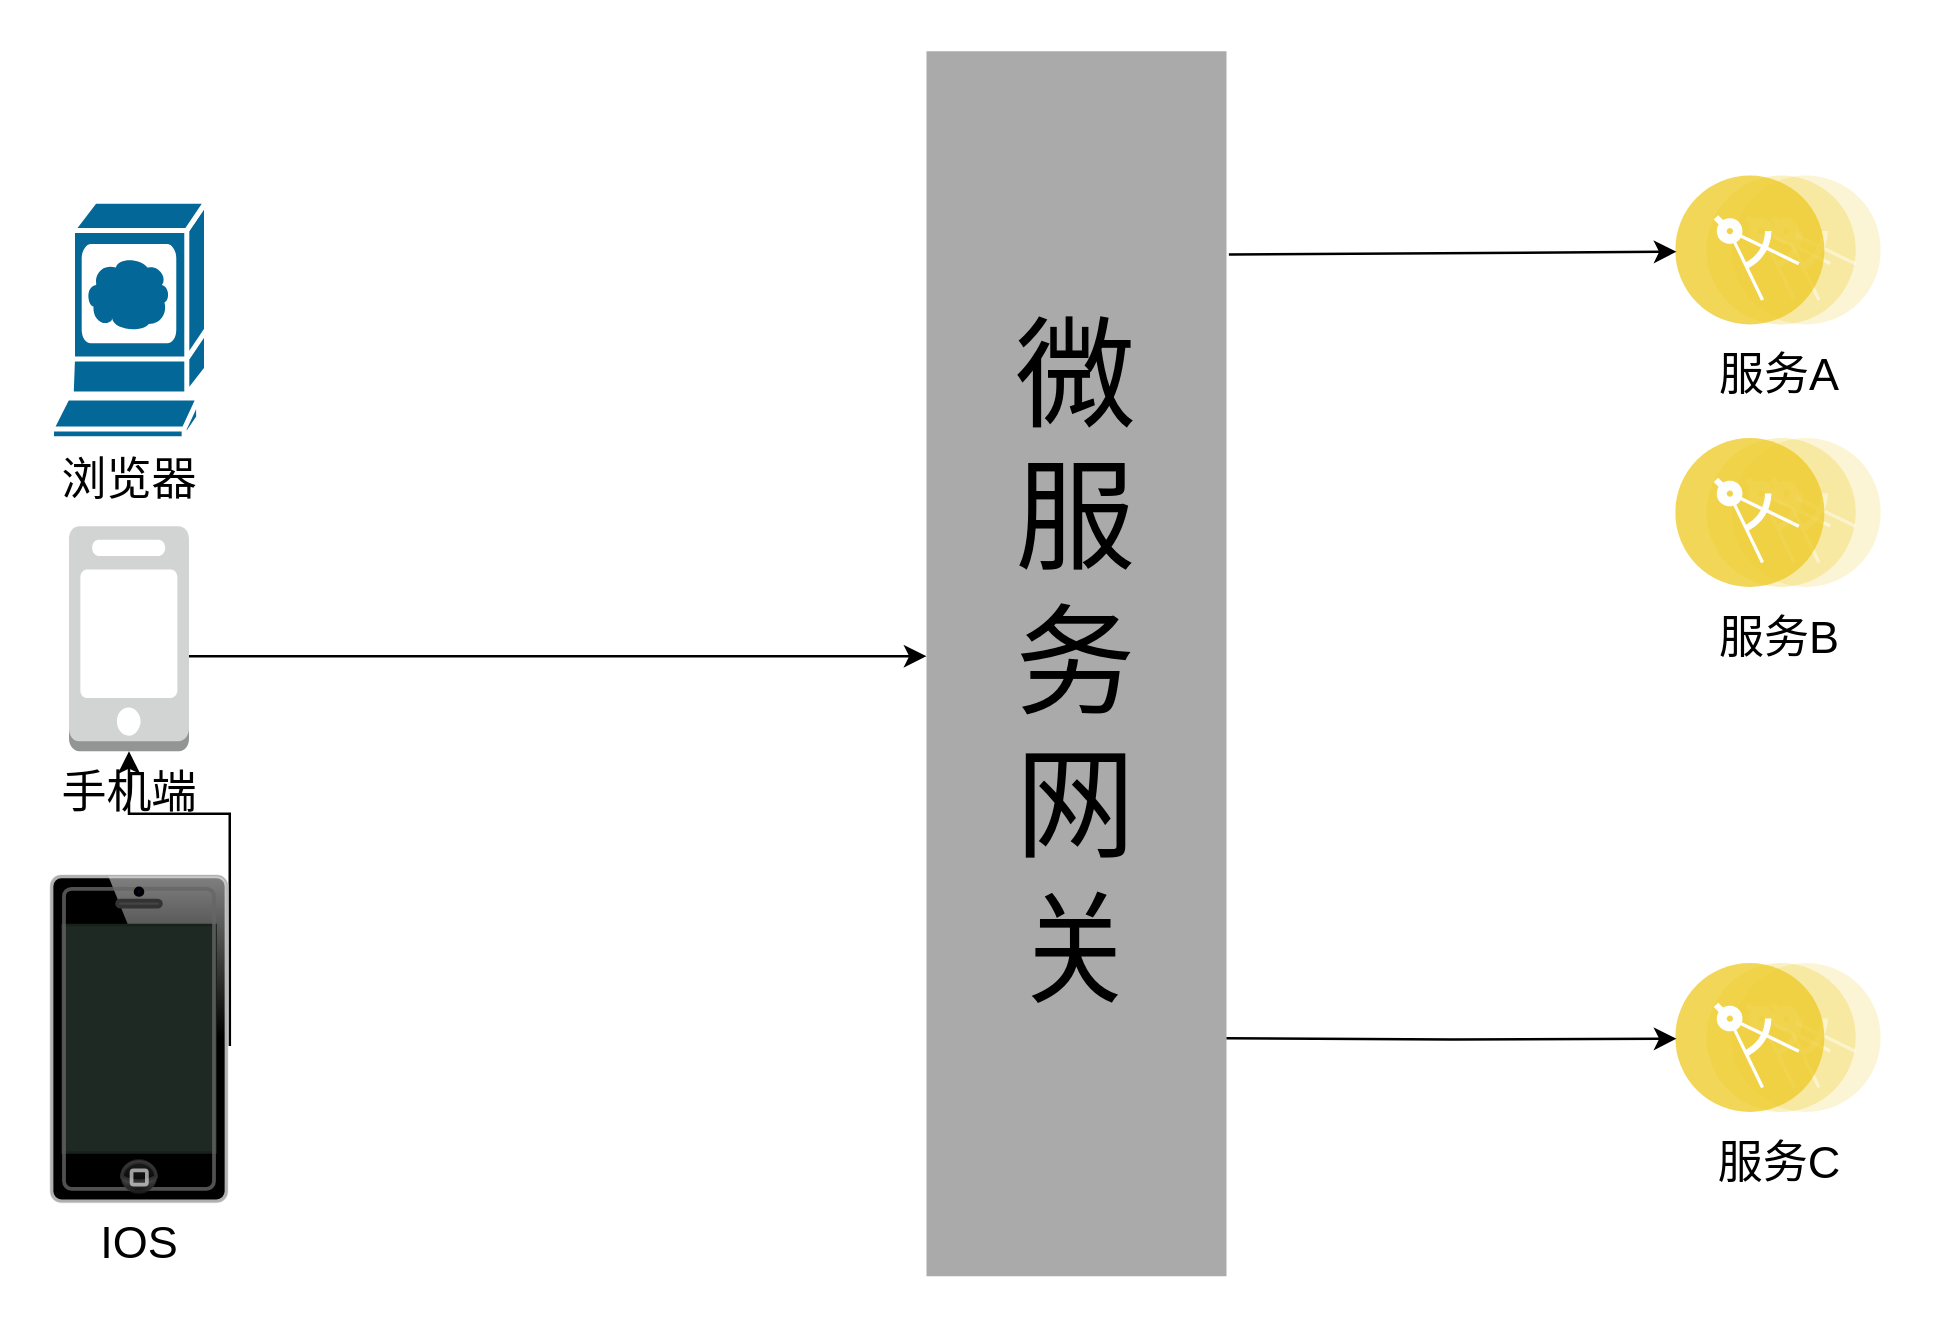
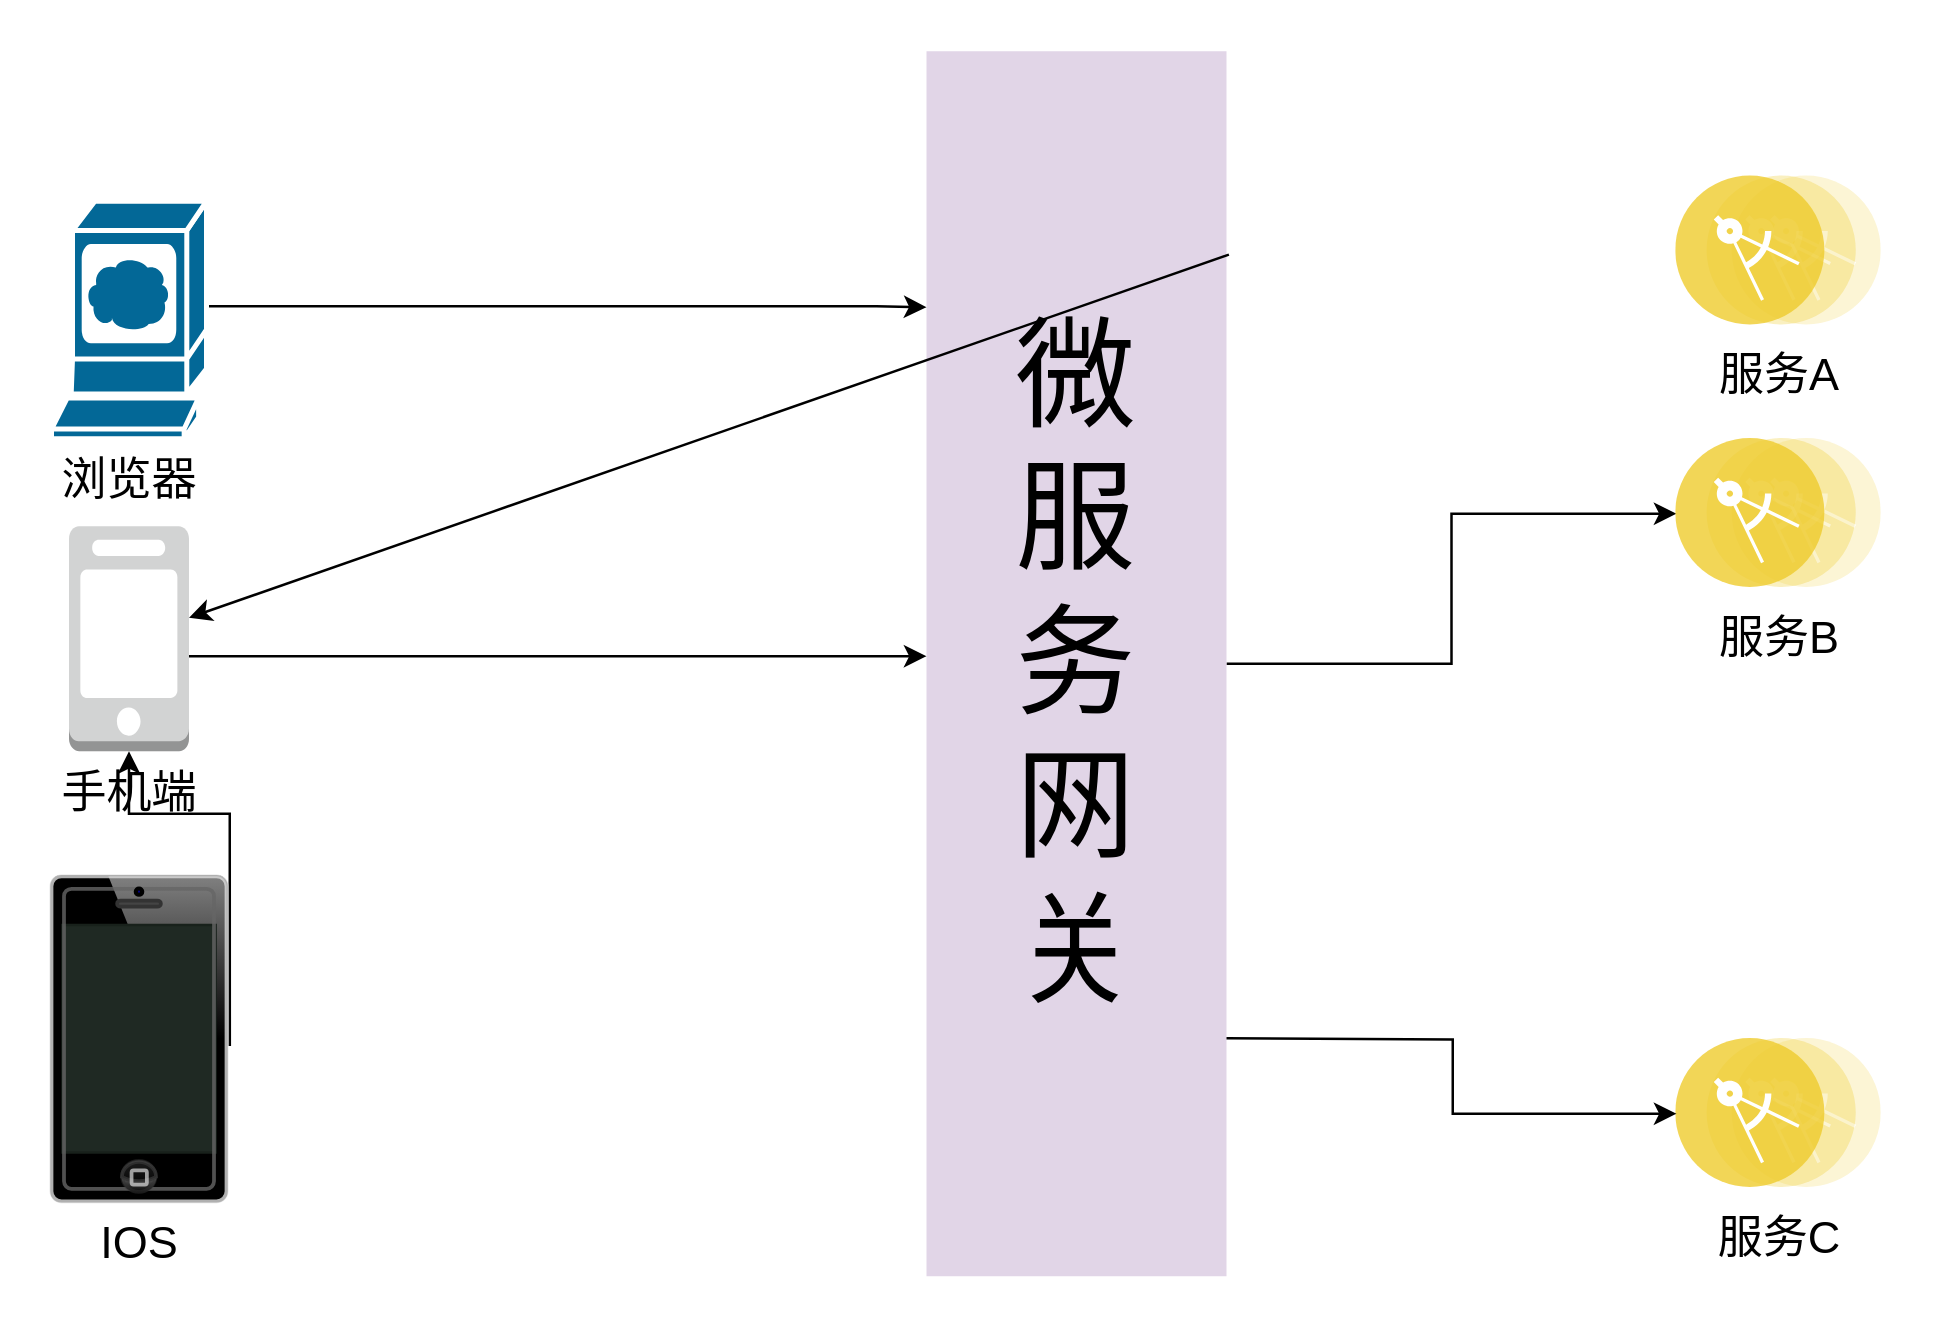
(1444, 253) -> (717, 433)
none -> (558, 306)
none -> (1451, 597)
(1076, 664) -> (1076, 664)
(1779, 1039) -> (1779, 1114)
